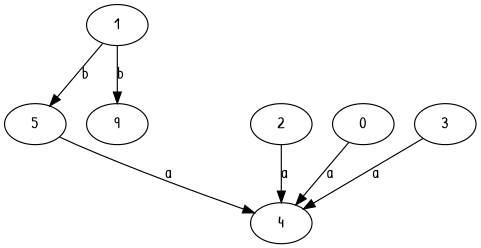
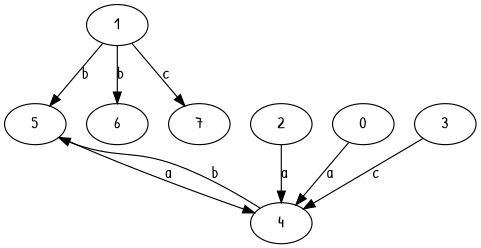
(117, 124) -> (117, 124)
none -> (199, 124)
none -> (169, 163)
(376, 174) -> (376, 174)
